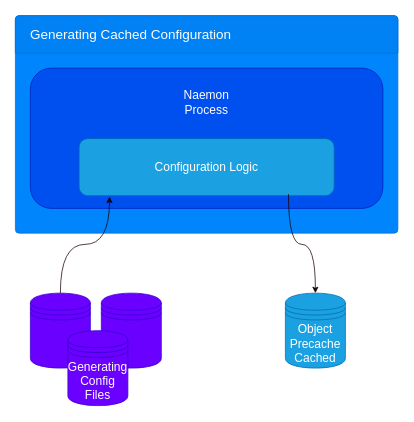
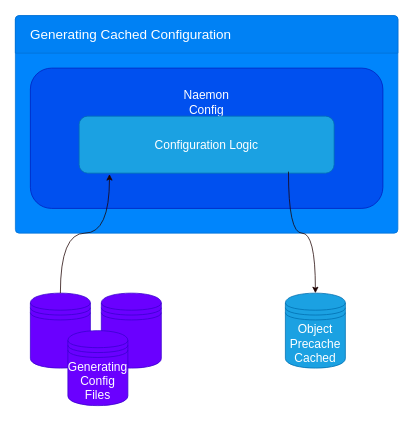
(207, 138) -> (207, 138)
(207, 167) -> (207, 144)
